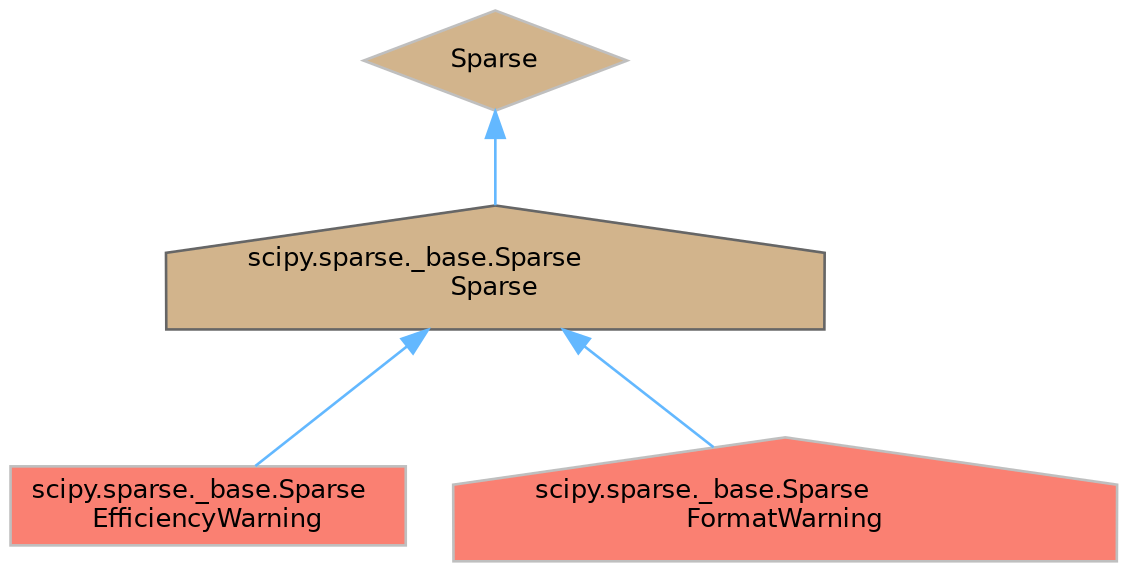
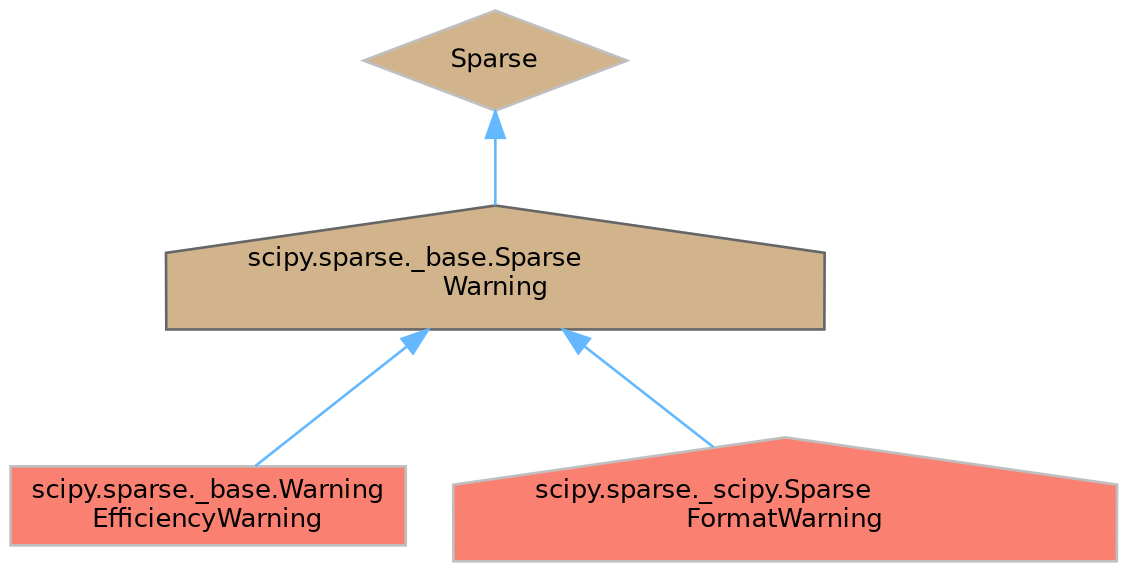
(495, 274) -> (495, 274)
(208, 506) -> (208, 506)
(785, 506) -> (785, 506)
